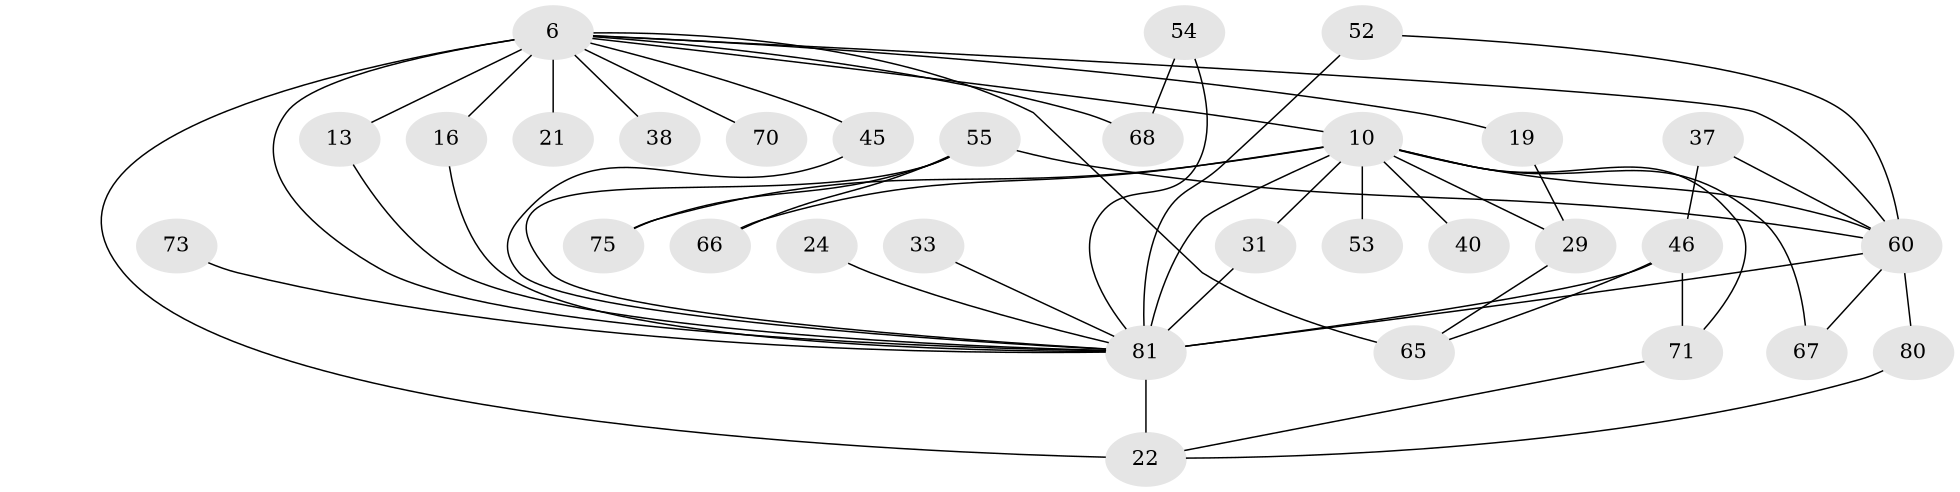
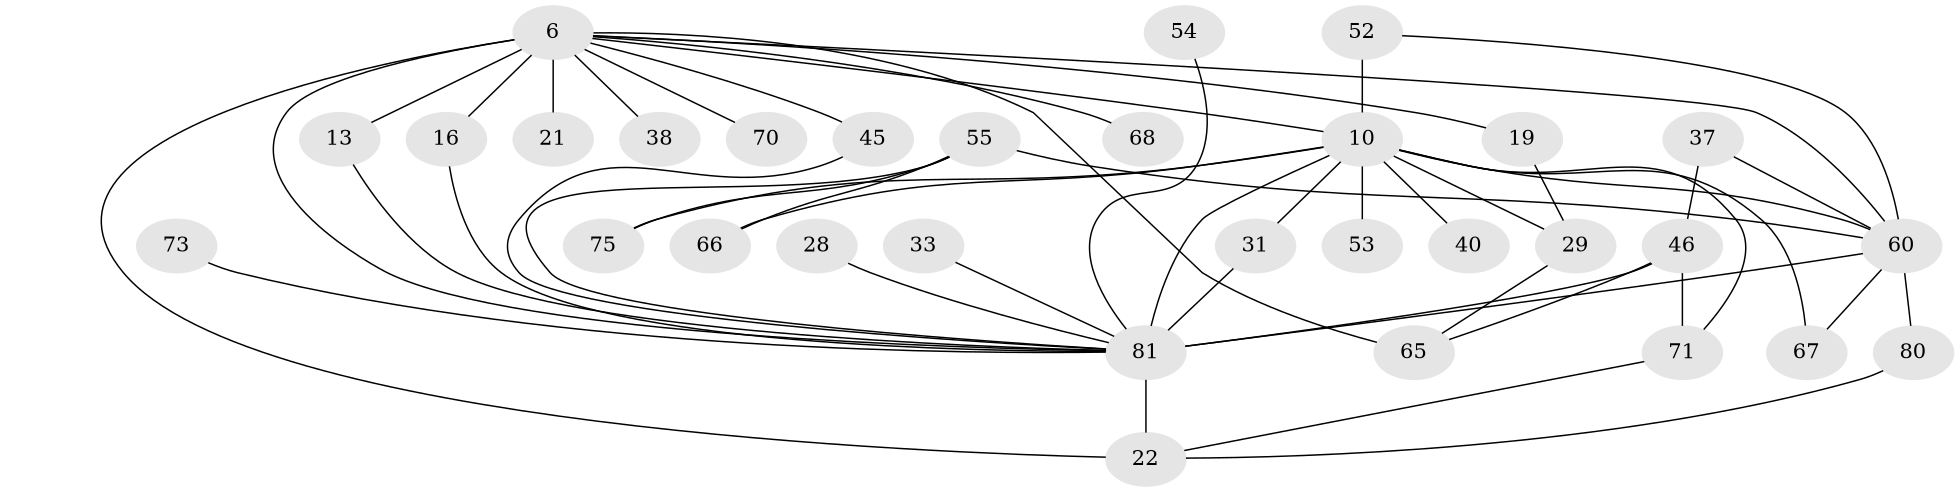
(1163, 89) -> none
(1189, 189) -> (1362, 87)
(817, 246) -> (817, 246)
